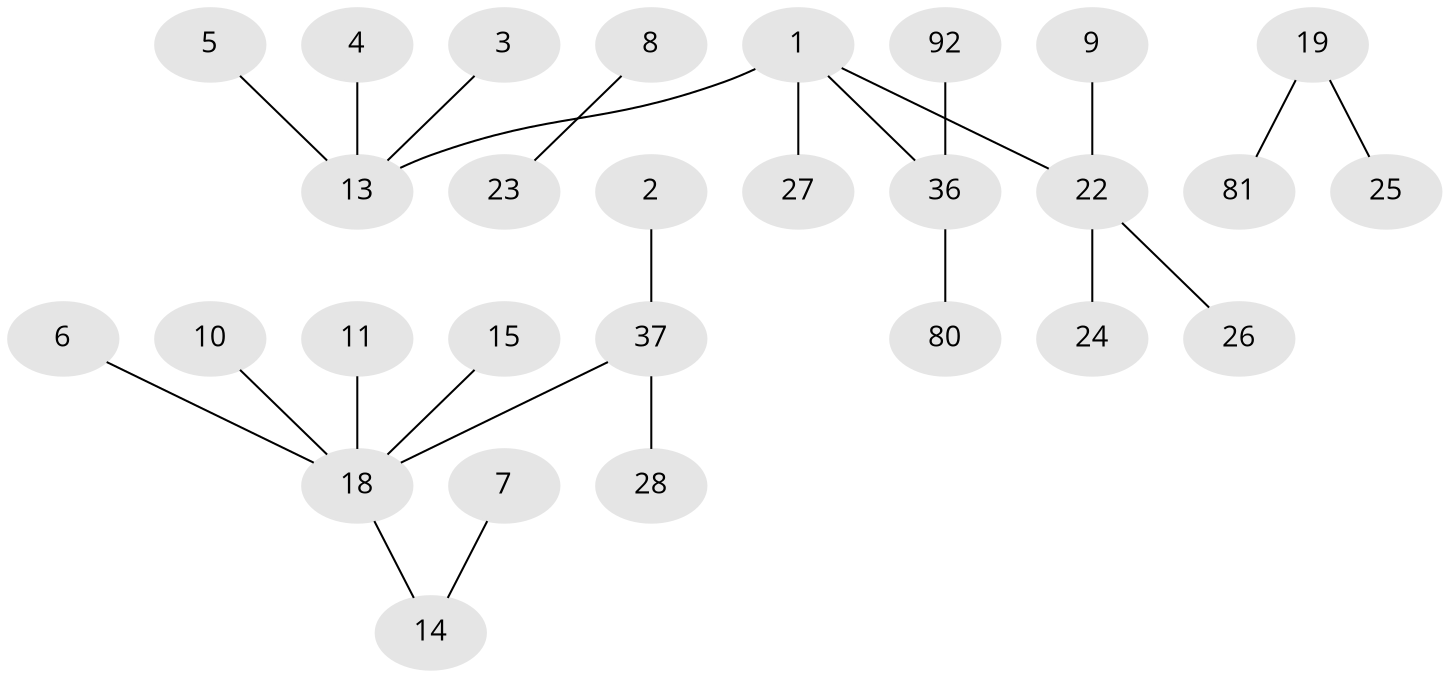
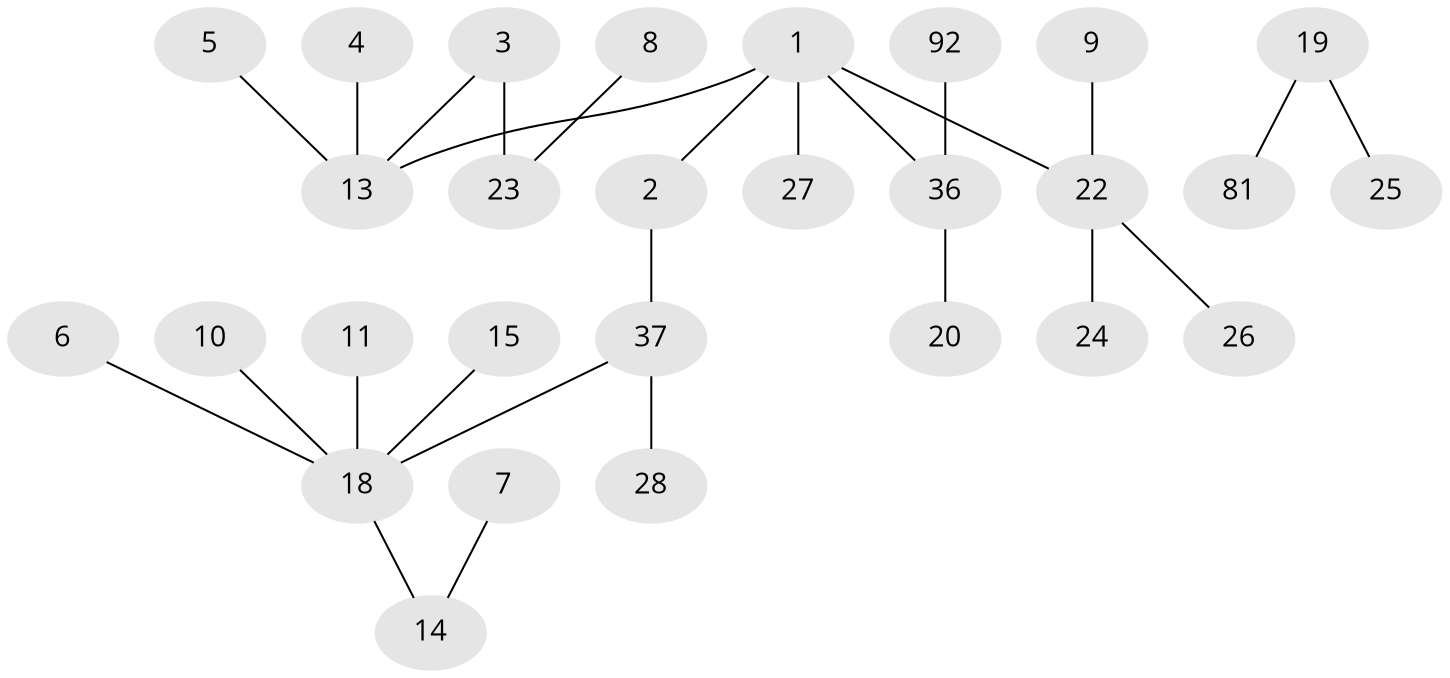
none -> (725, 118)
none -> (504, 119)
(945, 339) -> (945, 339)
